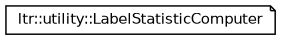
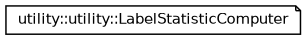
(141, 20) -> (153, 20)
